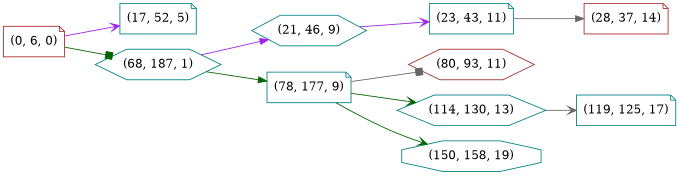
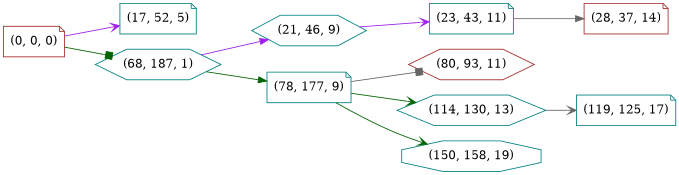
(34, 42) -> (34, 42)
